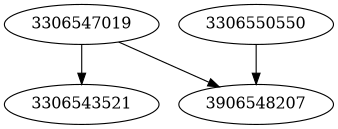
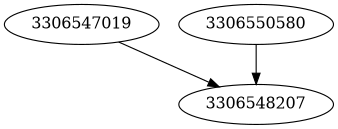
(256, 24) -> (256, 24)
(82, 104) -> none
(256, 104) -> (256, 104)
